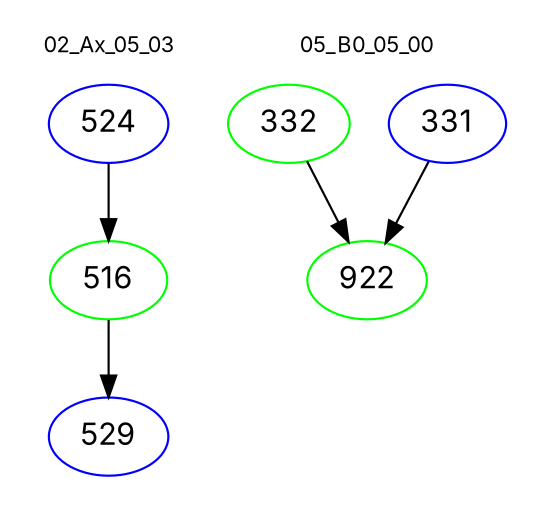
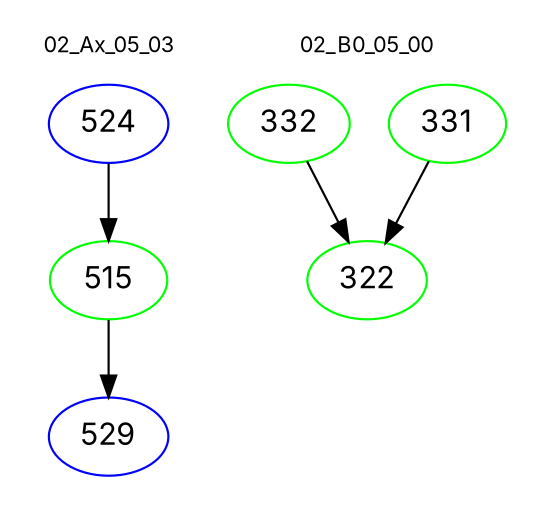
(367, 47) -> (367, 47)
(447, 124) -> (447, 124)
(109, 280) -> (109, 280)
(367, 280) -> (367, 280)
